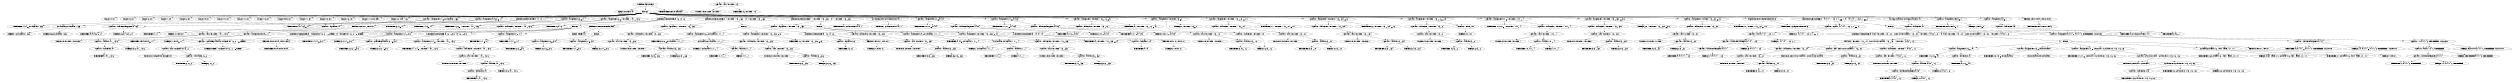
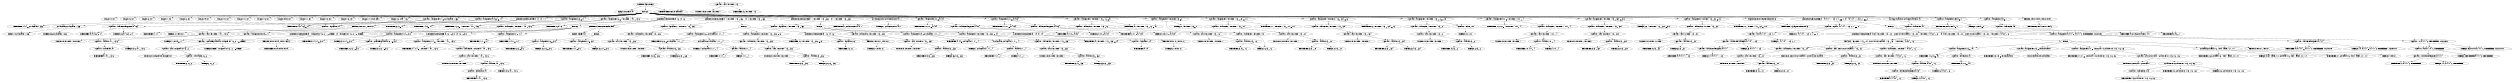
(889, 27) -> (889, 27)
(19, 34) -> (19, 34)
(142, 41) -> none
